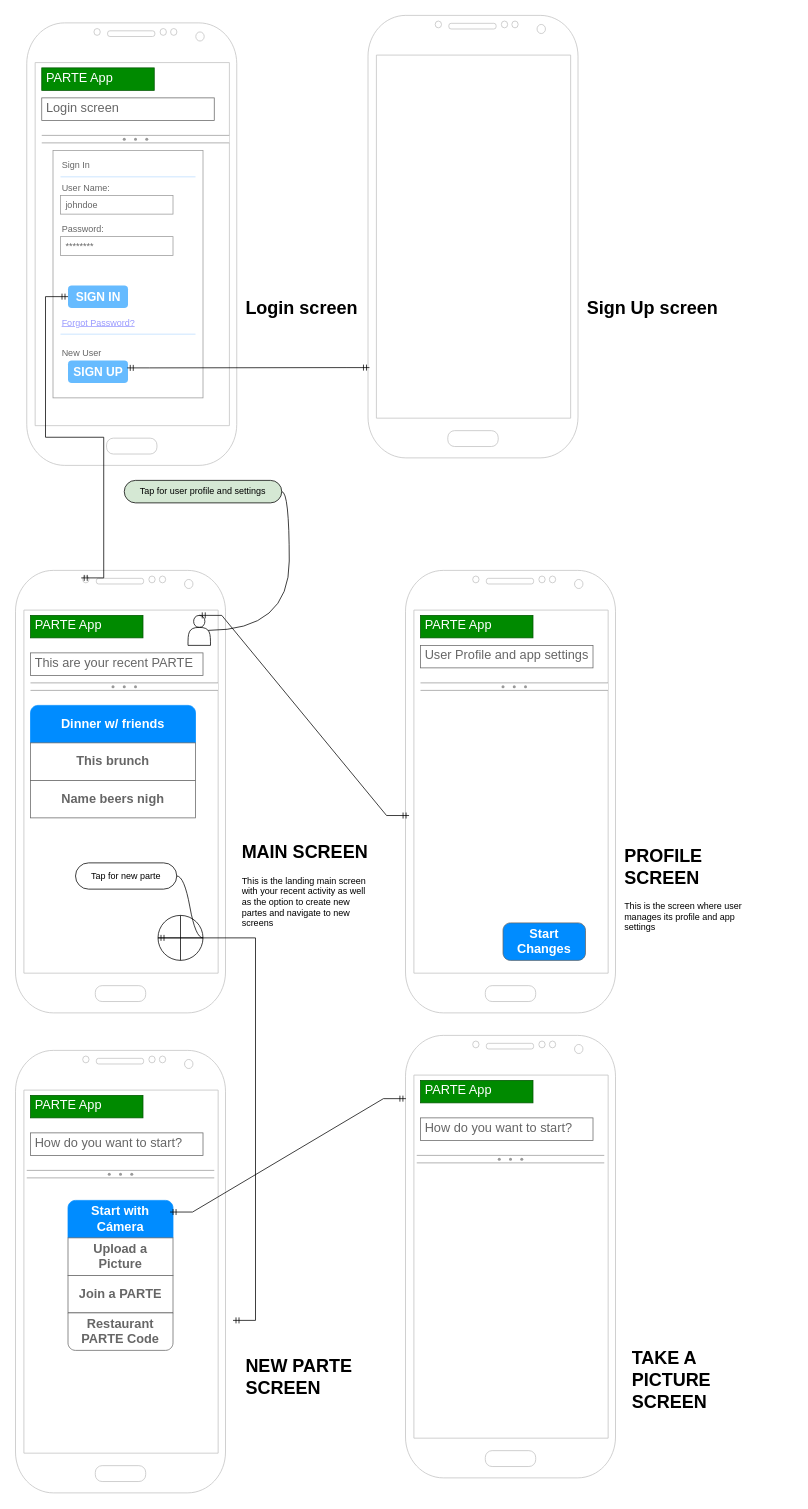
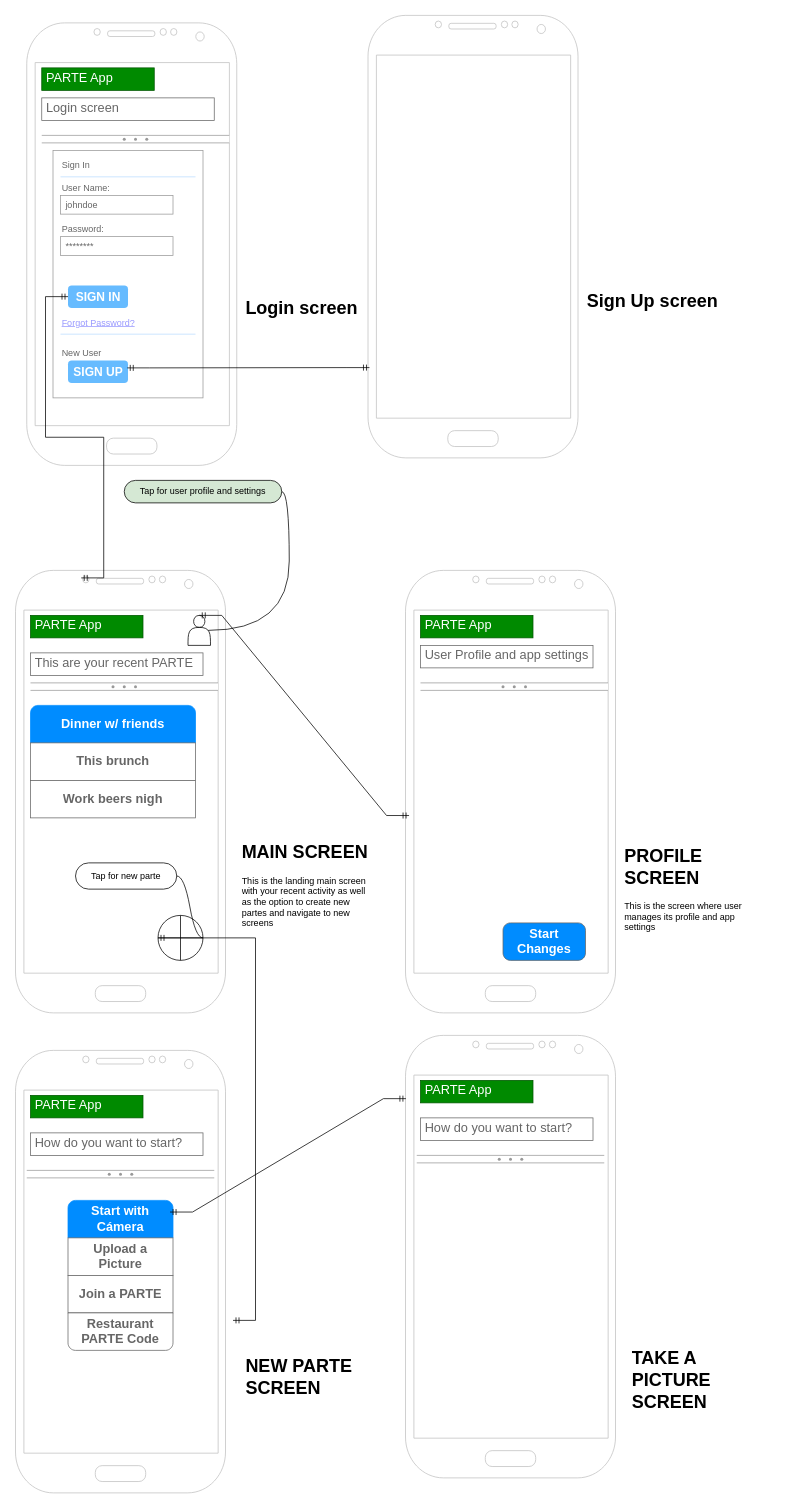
(653, 338) -> (653, 330)
(113, 799) -> (113, 799)
